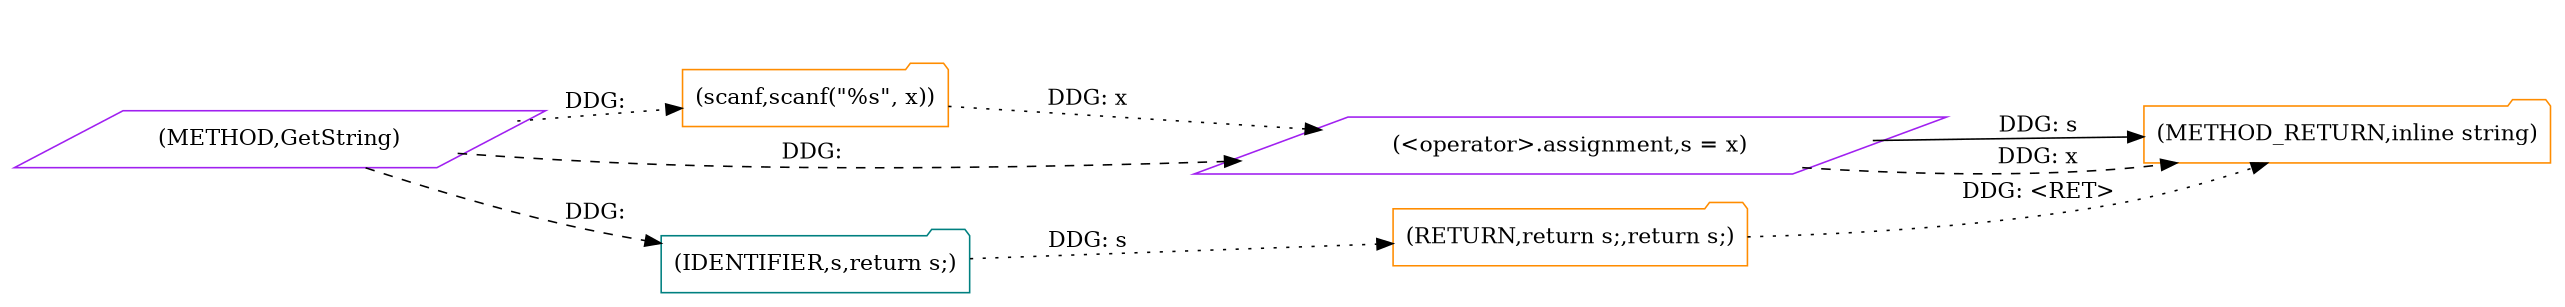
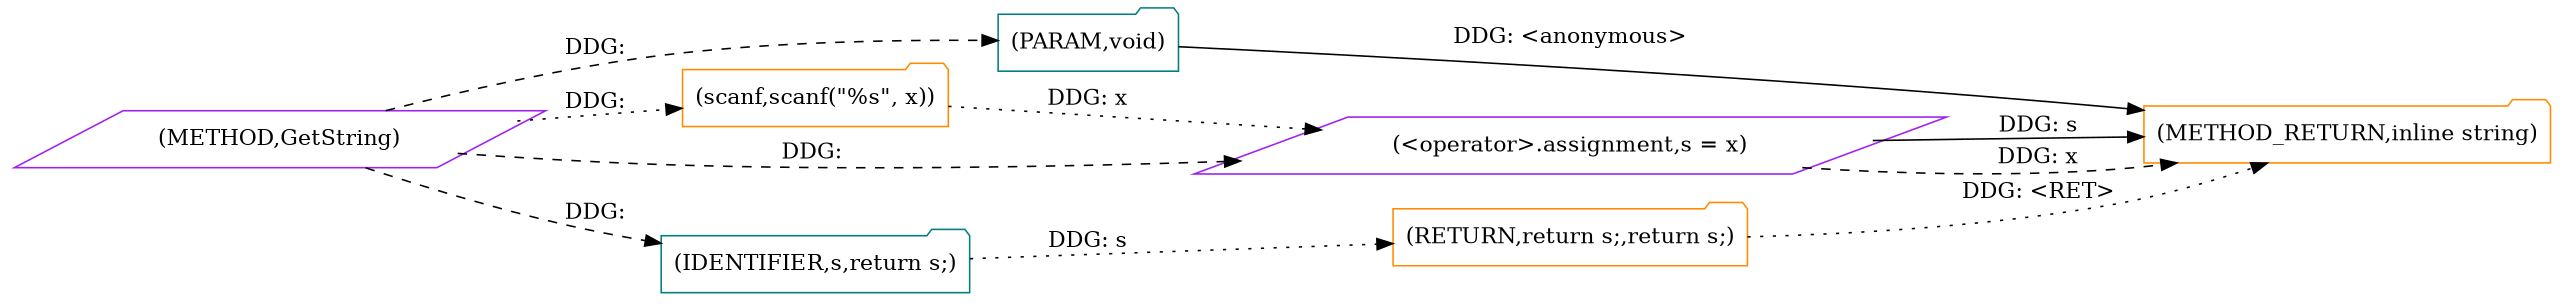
none -> (1088, 43)
